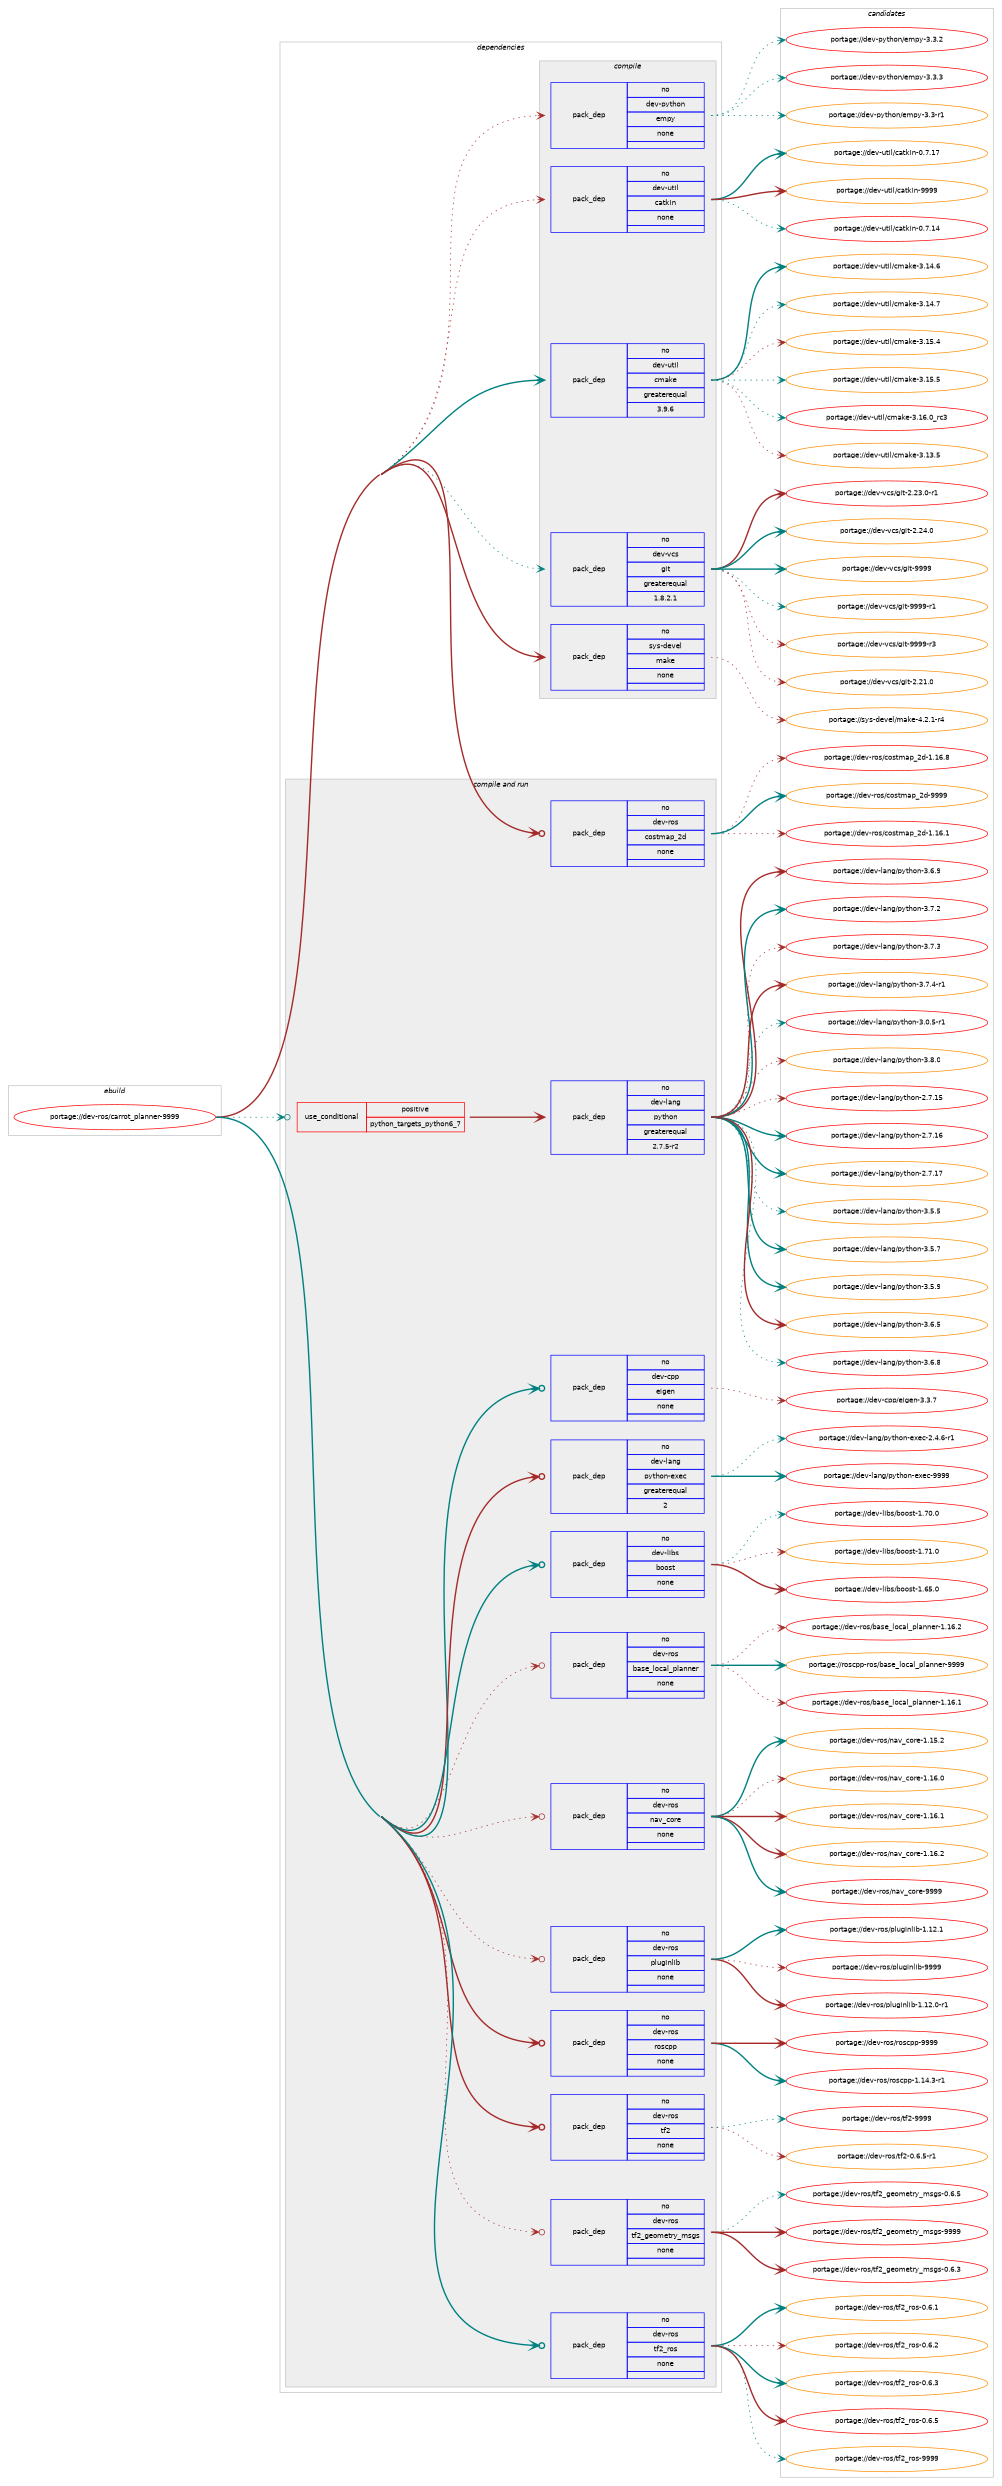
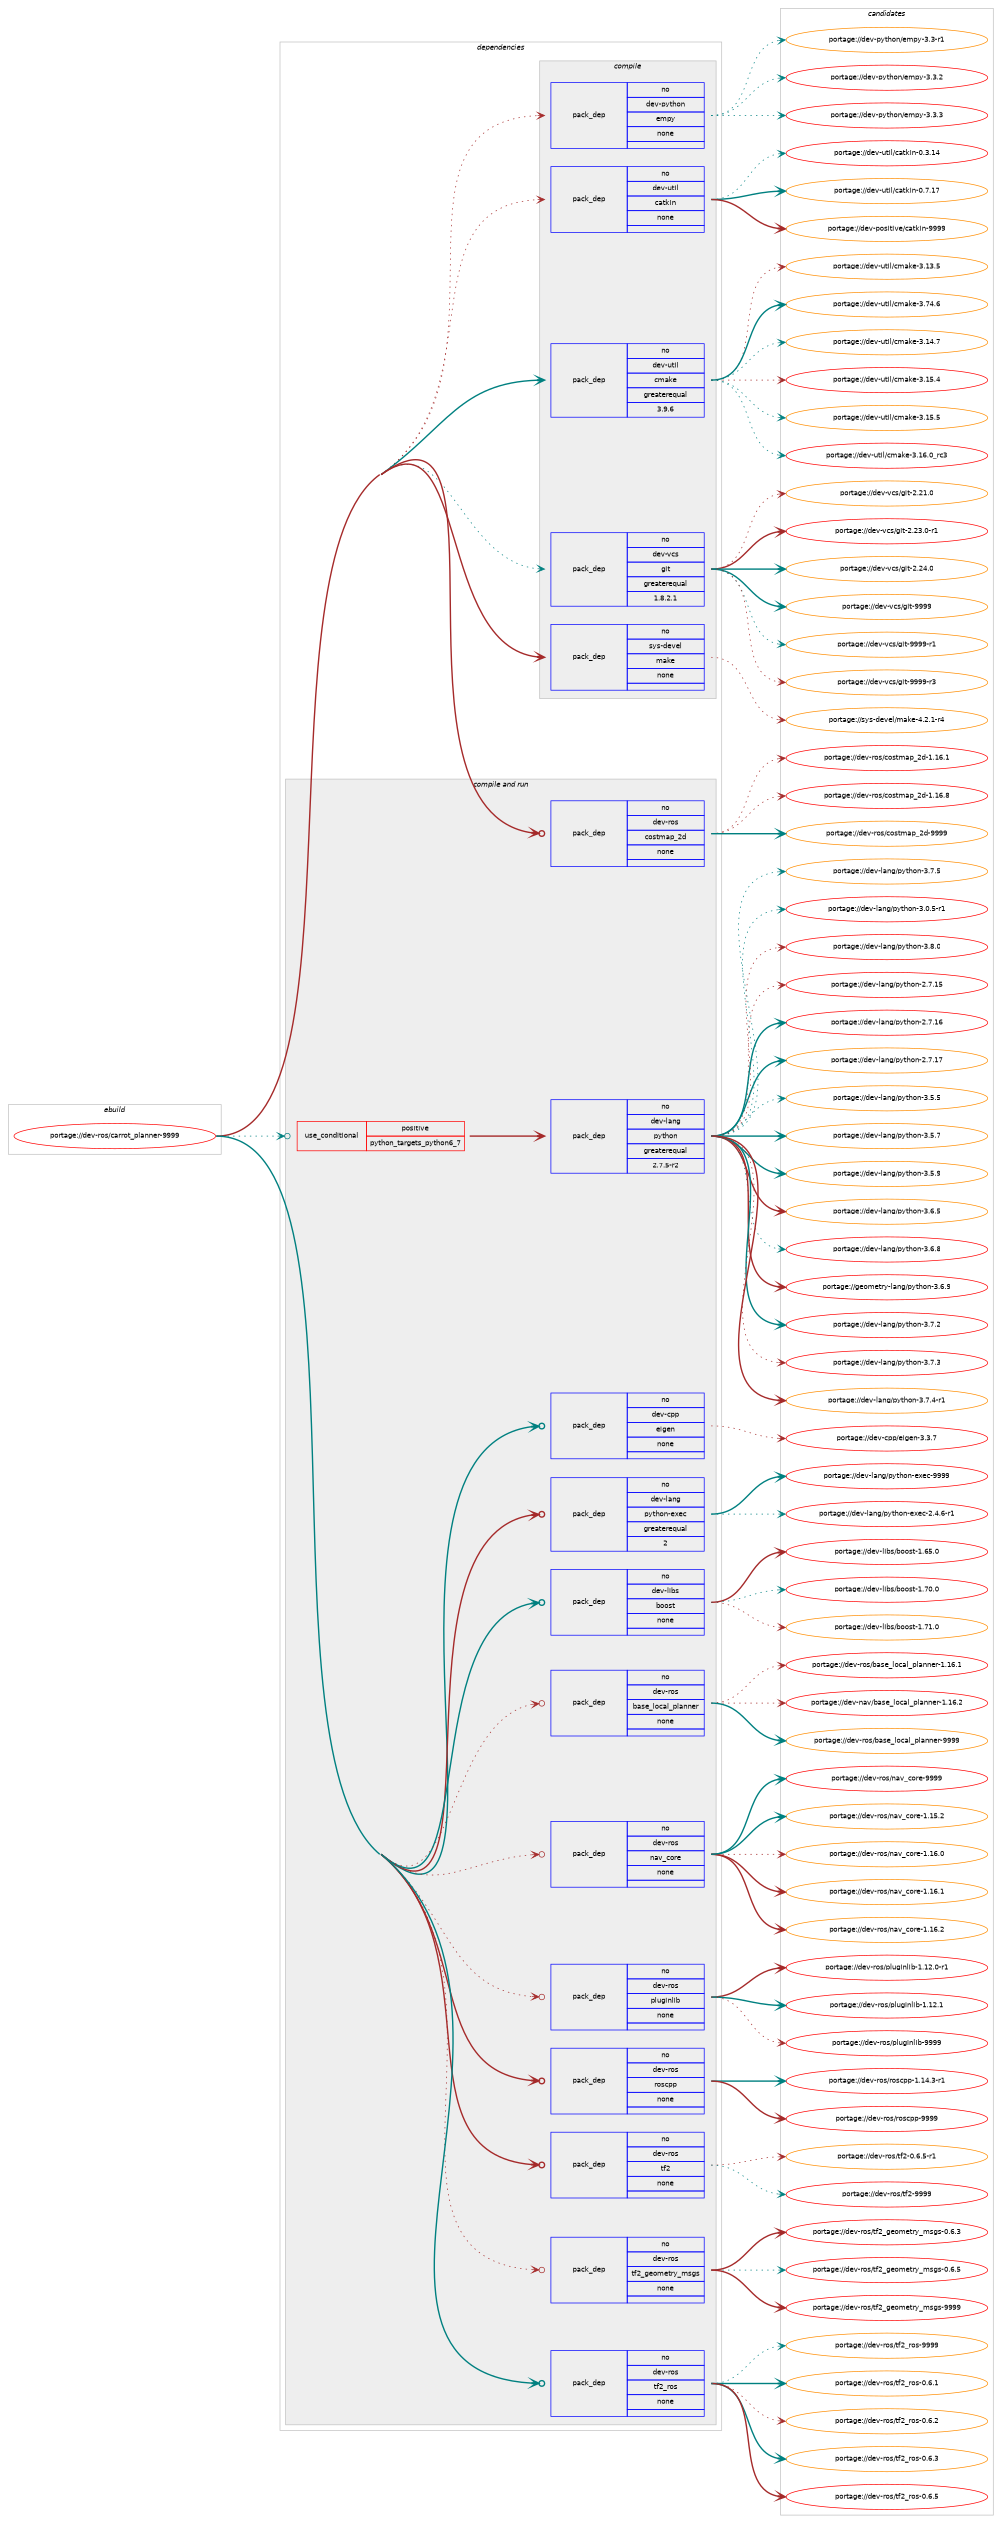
(887, 191) -> (887, 229)
(887, 229) -> (887, 153)
(887, 267) -> (887, 304)
(887, 342) -> (887, 380)
(887, 872) -> (887, 1287)
none -> (887, 872)
(887, 1060) -> (887, 947)
(887, 1628) -> (887, 1703)
(887, 1665) -> (887, 1741)
